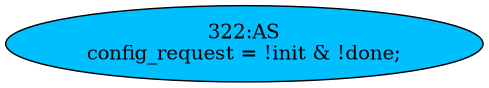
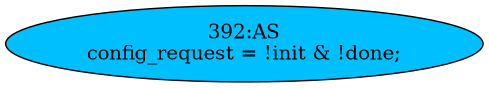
(244, 44) -> (244, 44)
